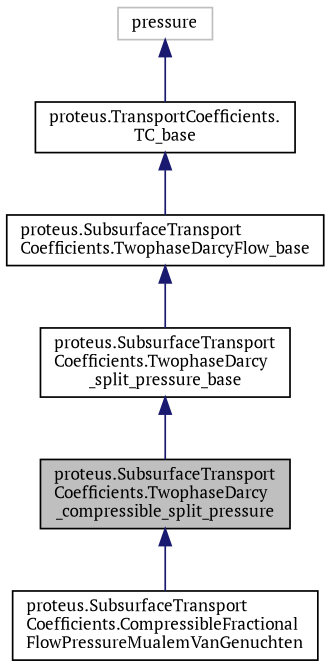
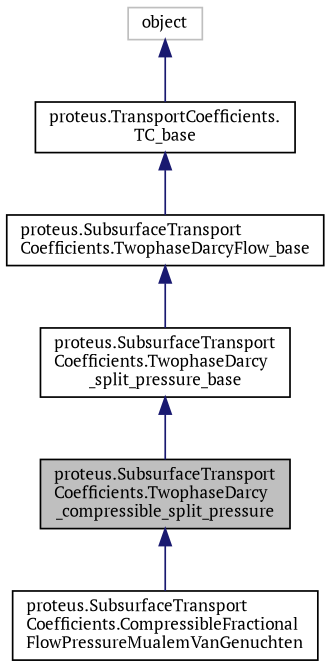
(165, 24) -> (165, 24)
